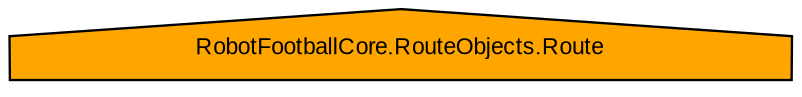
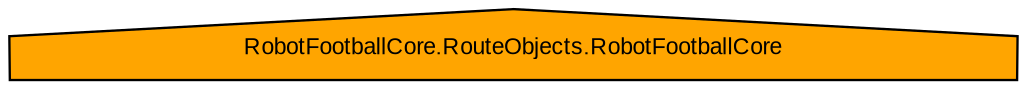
(401, 48) -> (513, 48)
